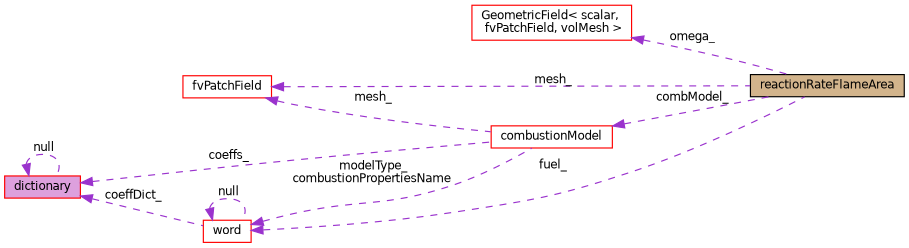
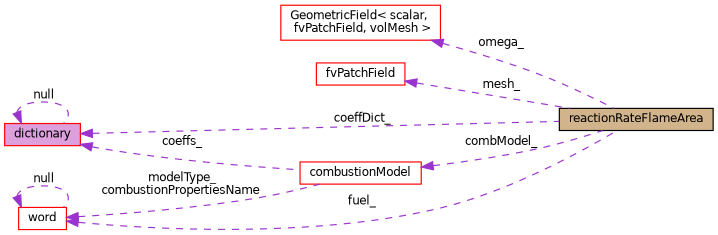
(384, 119) -> none
(148, 212) -> (326, 127)
